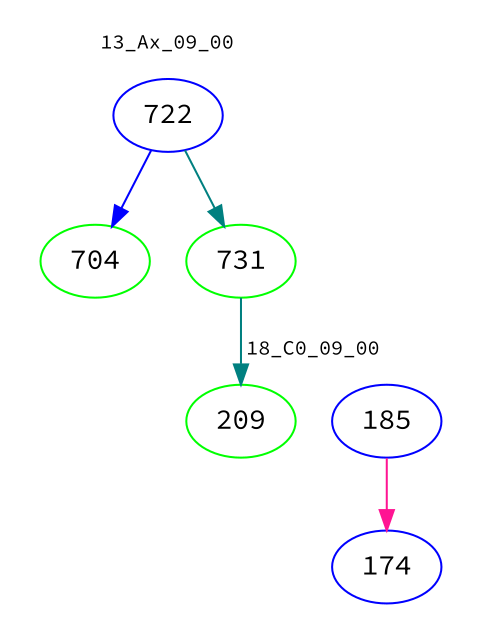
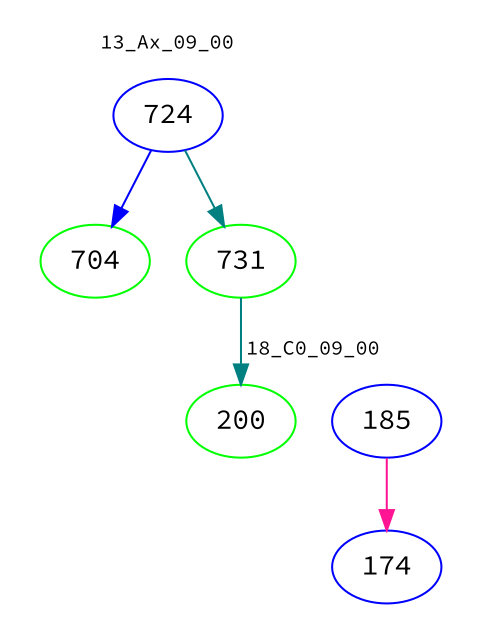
(168, 115) -> (168, 115)
(241, 421) -> (241, 421)
